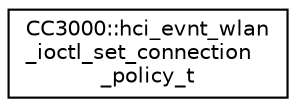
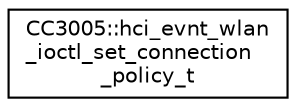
(148, 54) -> (148, 54)
